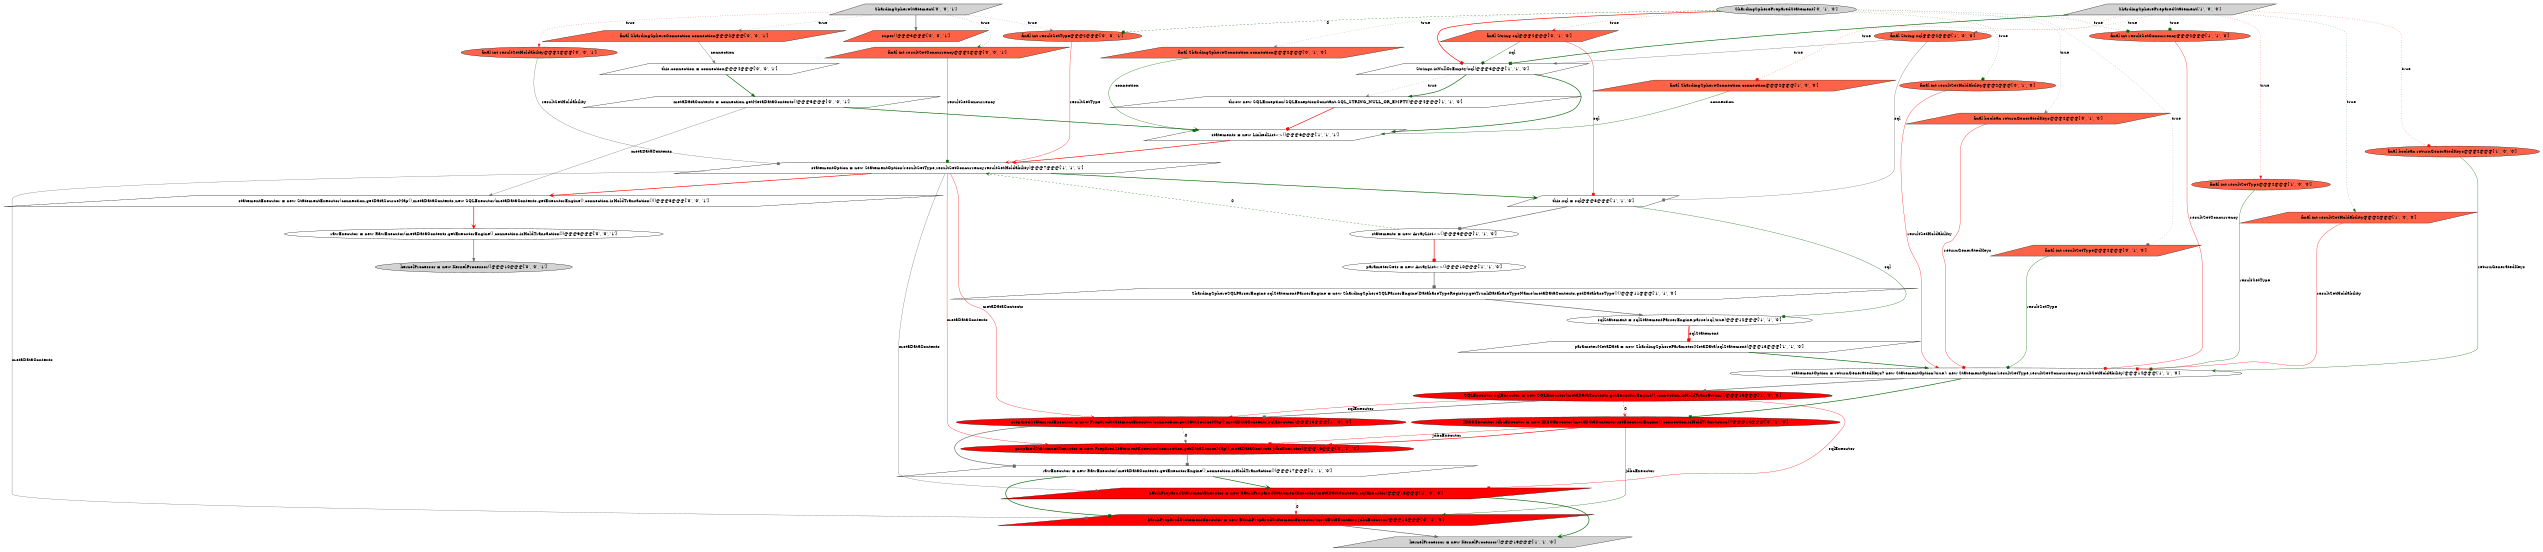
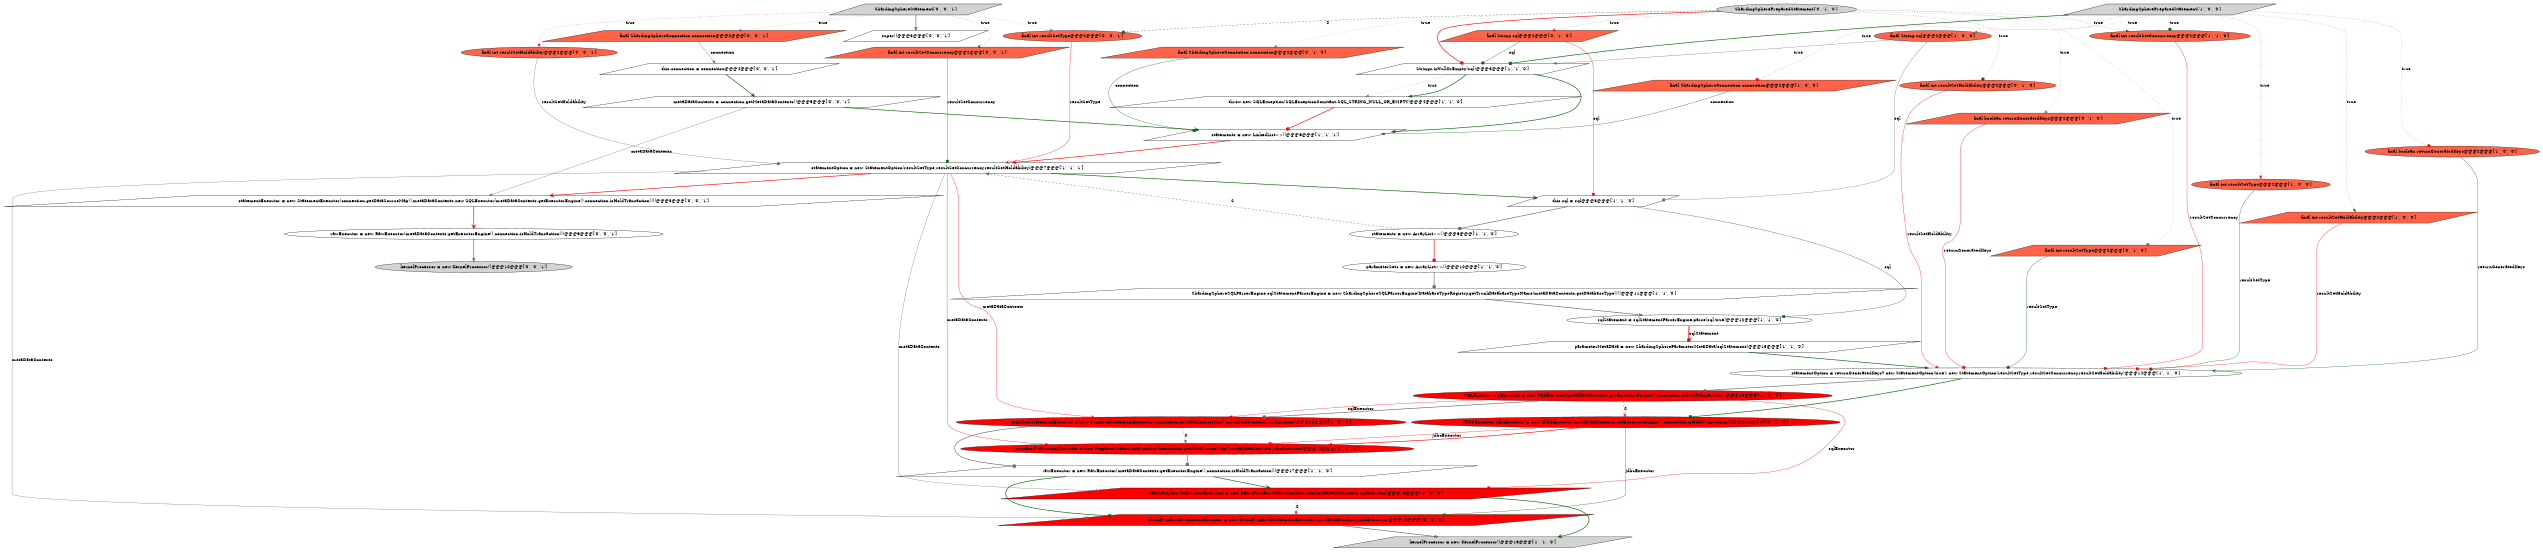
(1992, 13) -> (1992, 13)
(916, 36) -> (916, 36)
